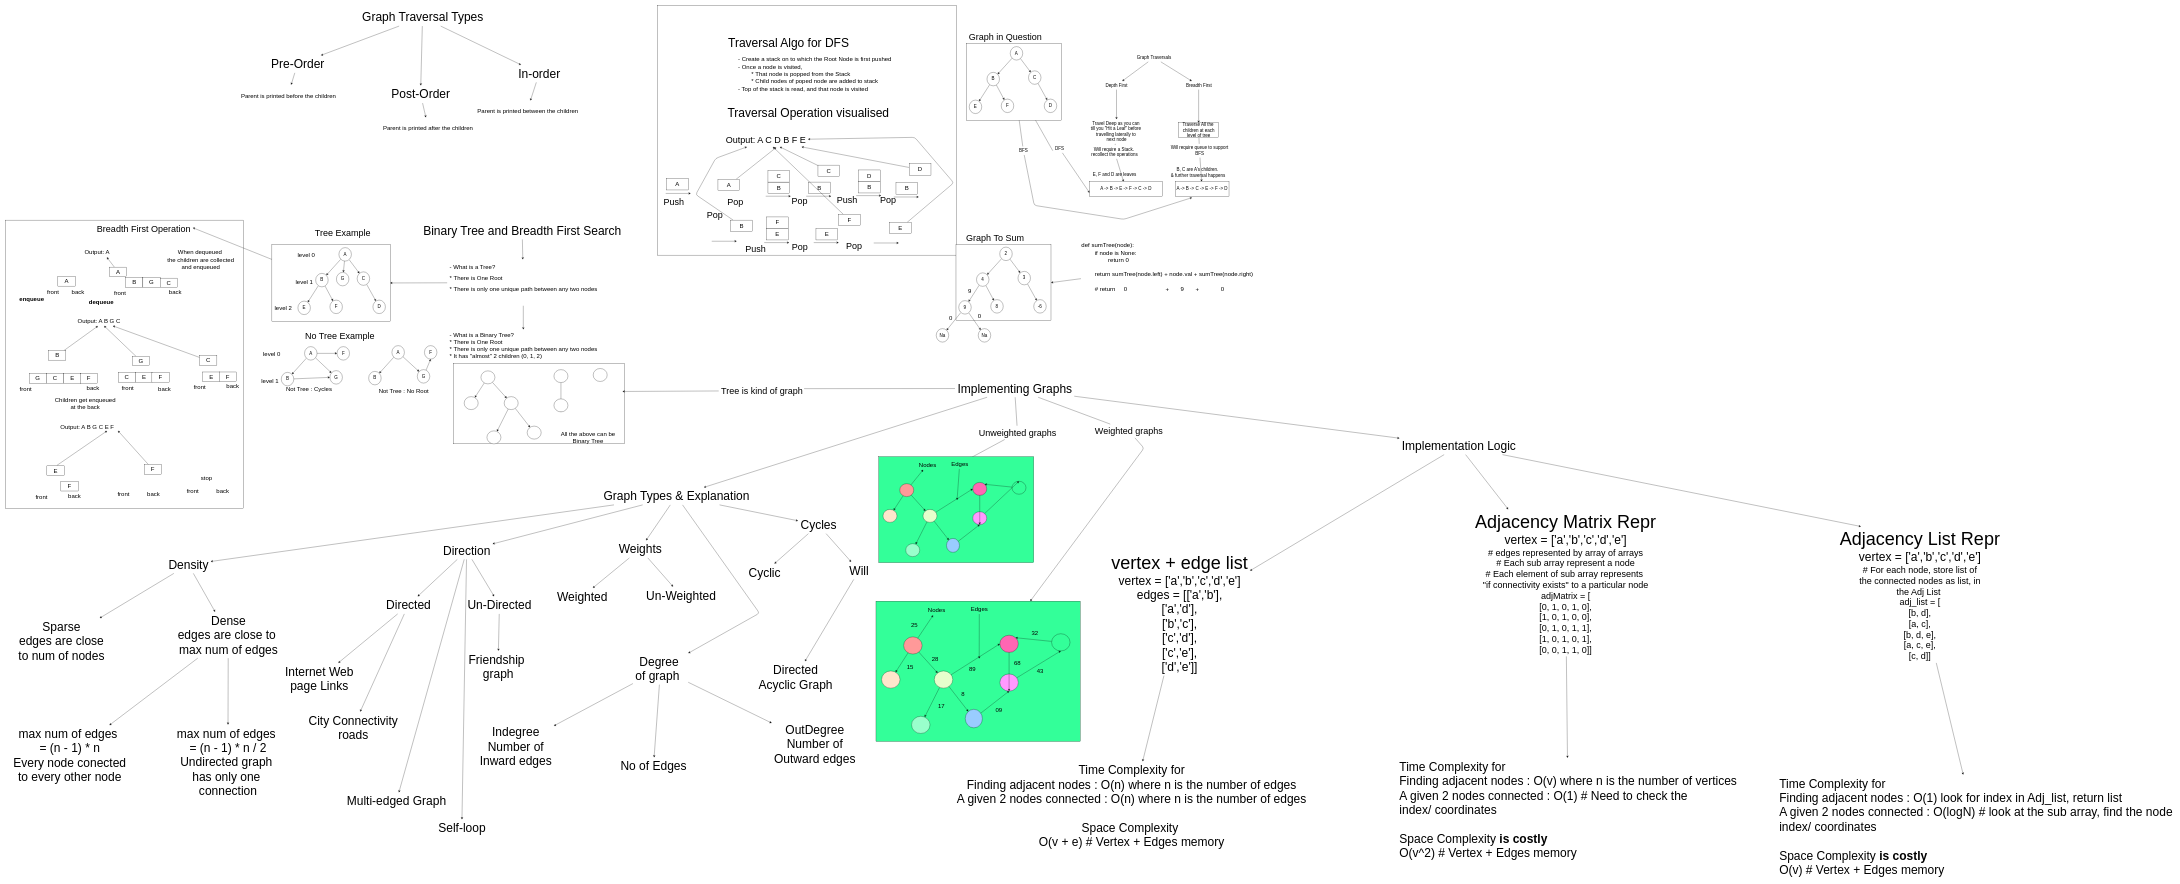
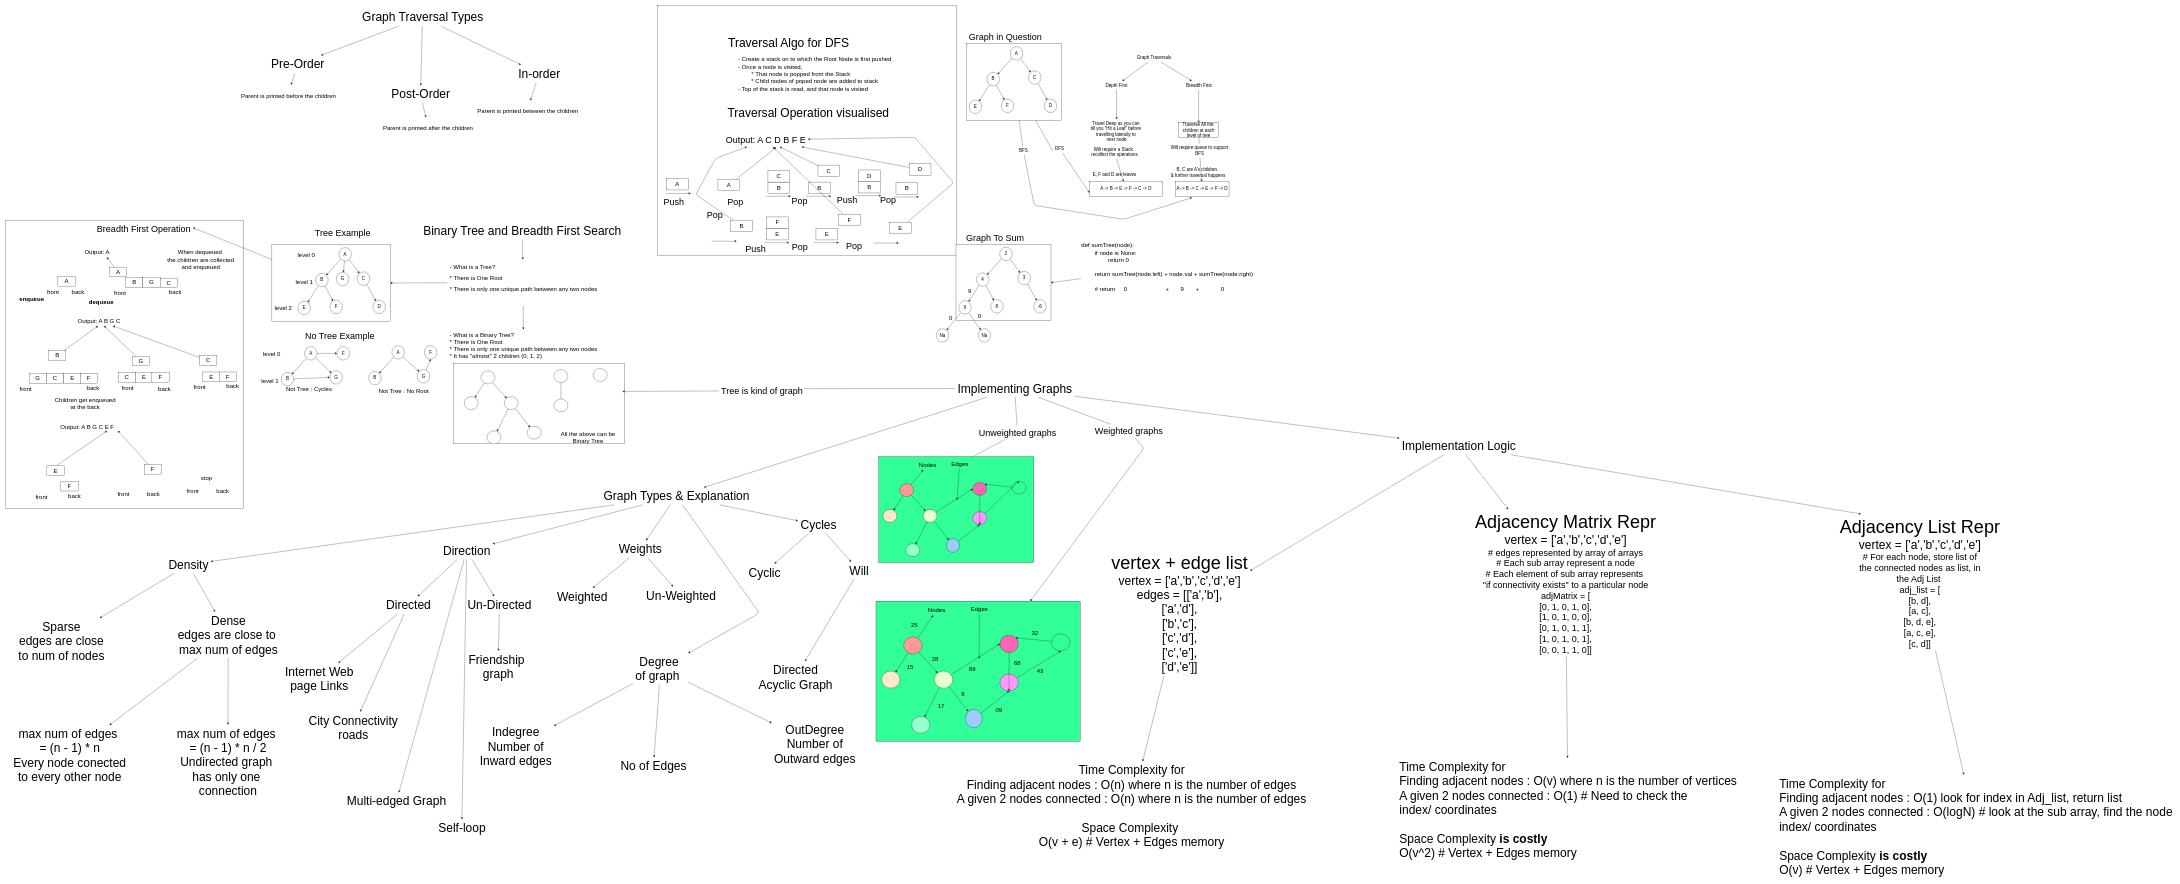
(1920, 595) -> (1920, 582)
